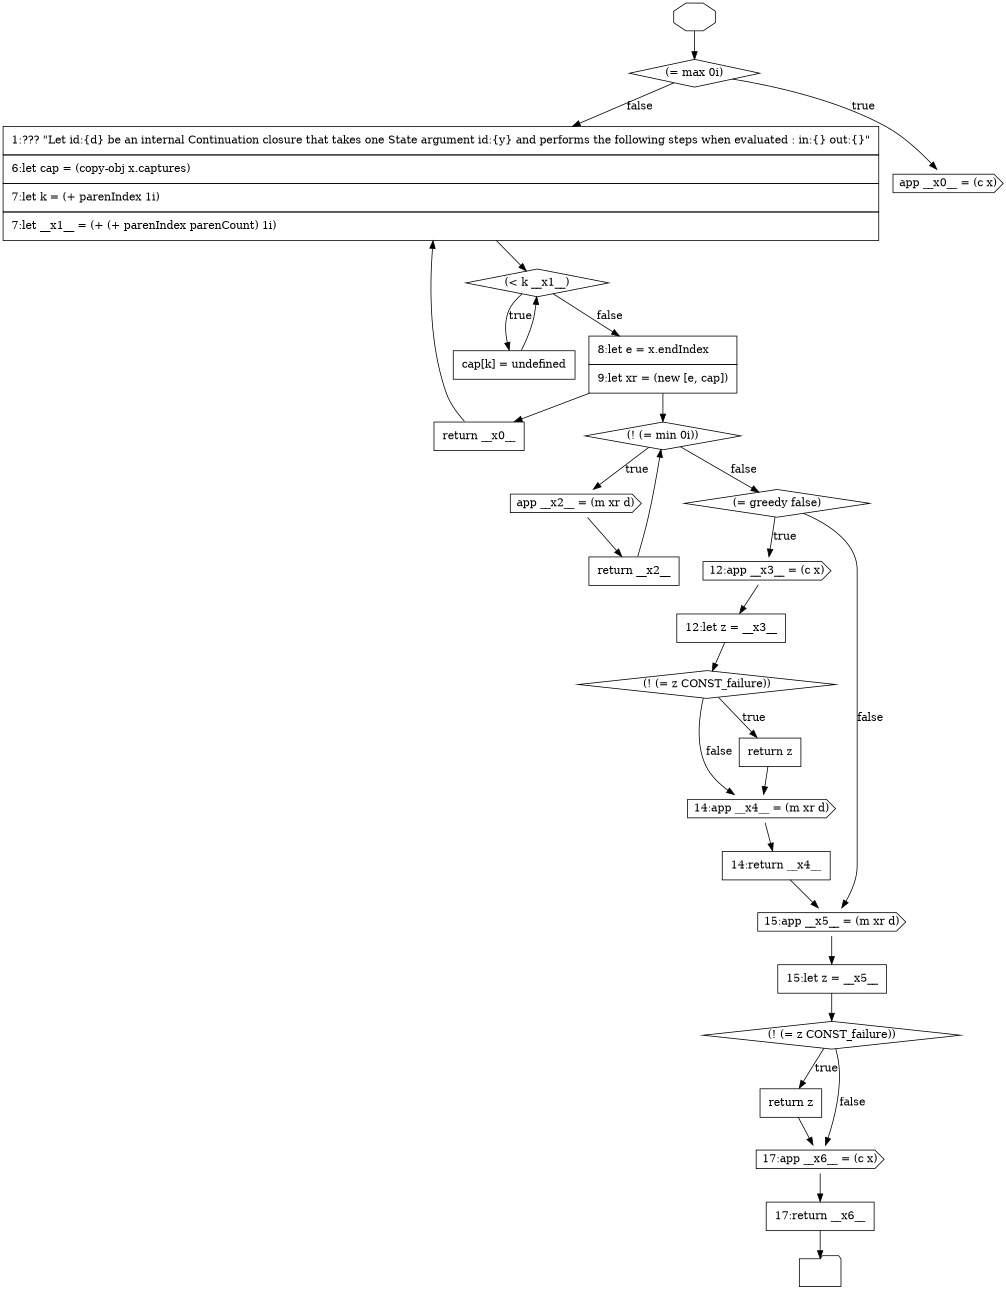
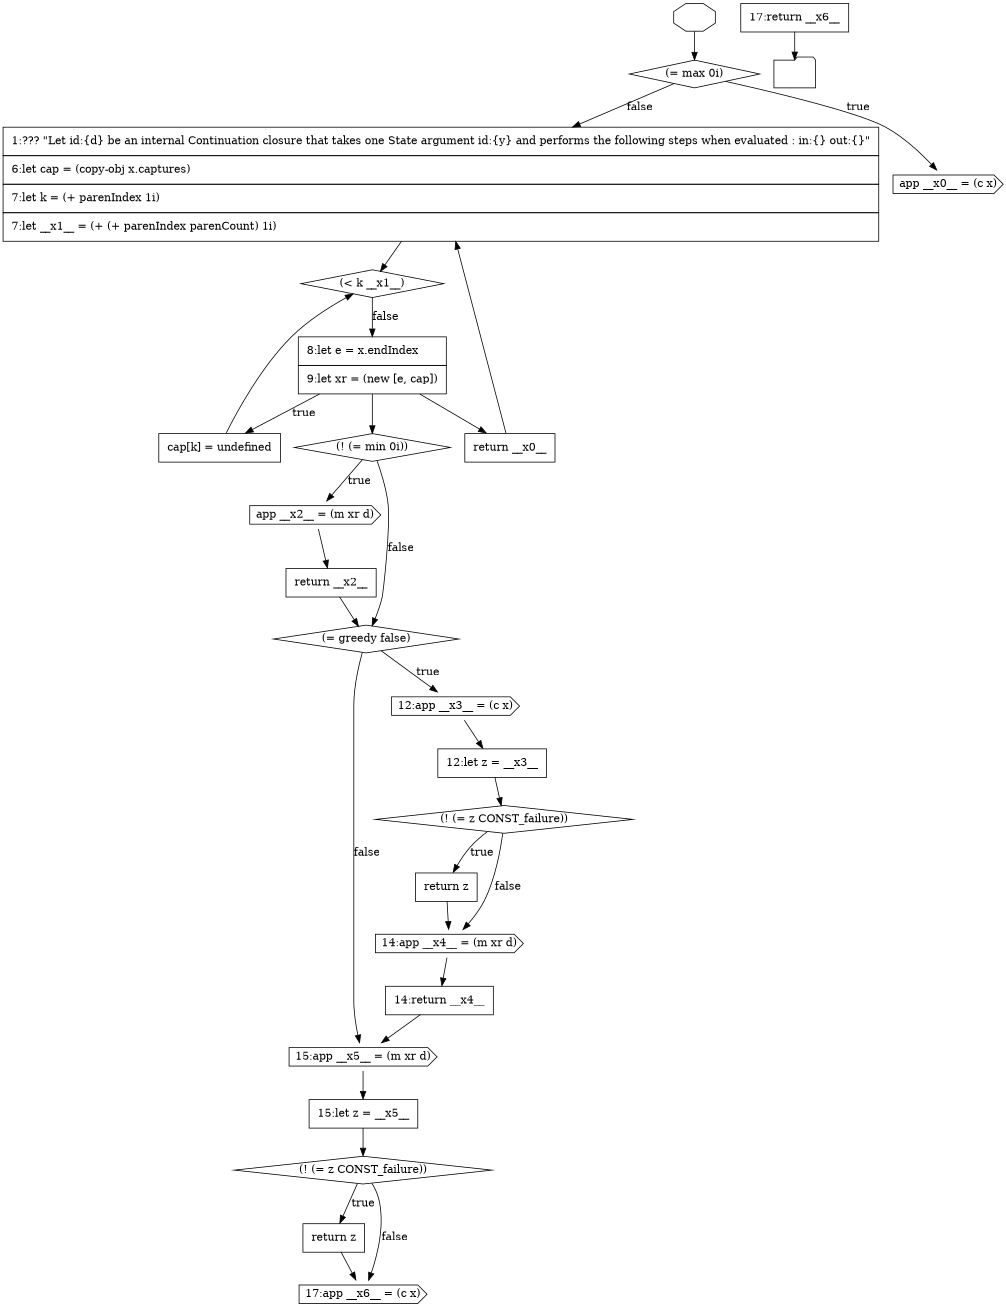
(507, 316) -> (286, 412)
(650, 507) -> (347, 608)
(820, 1184) -> none
